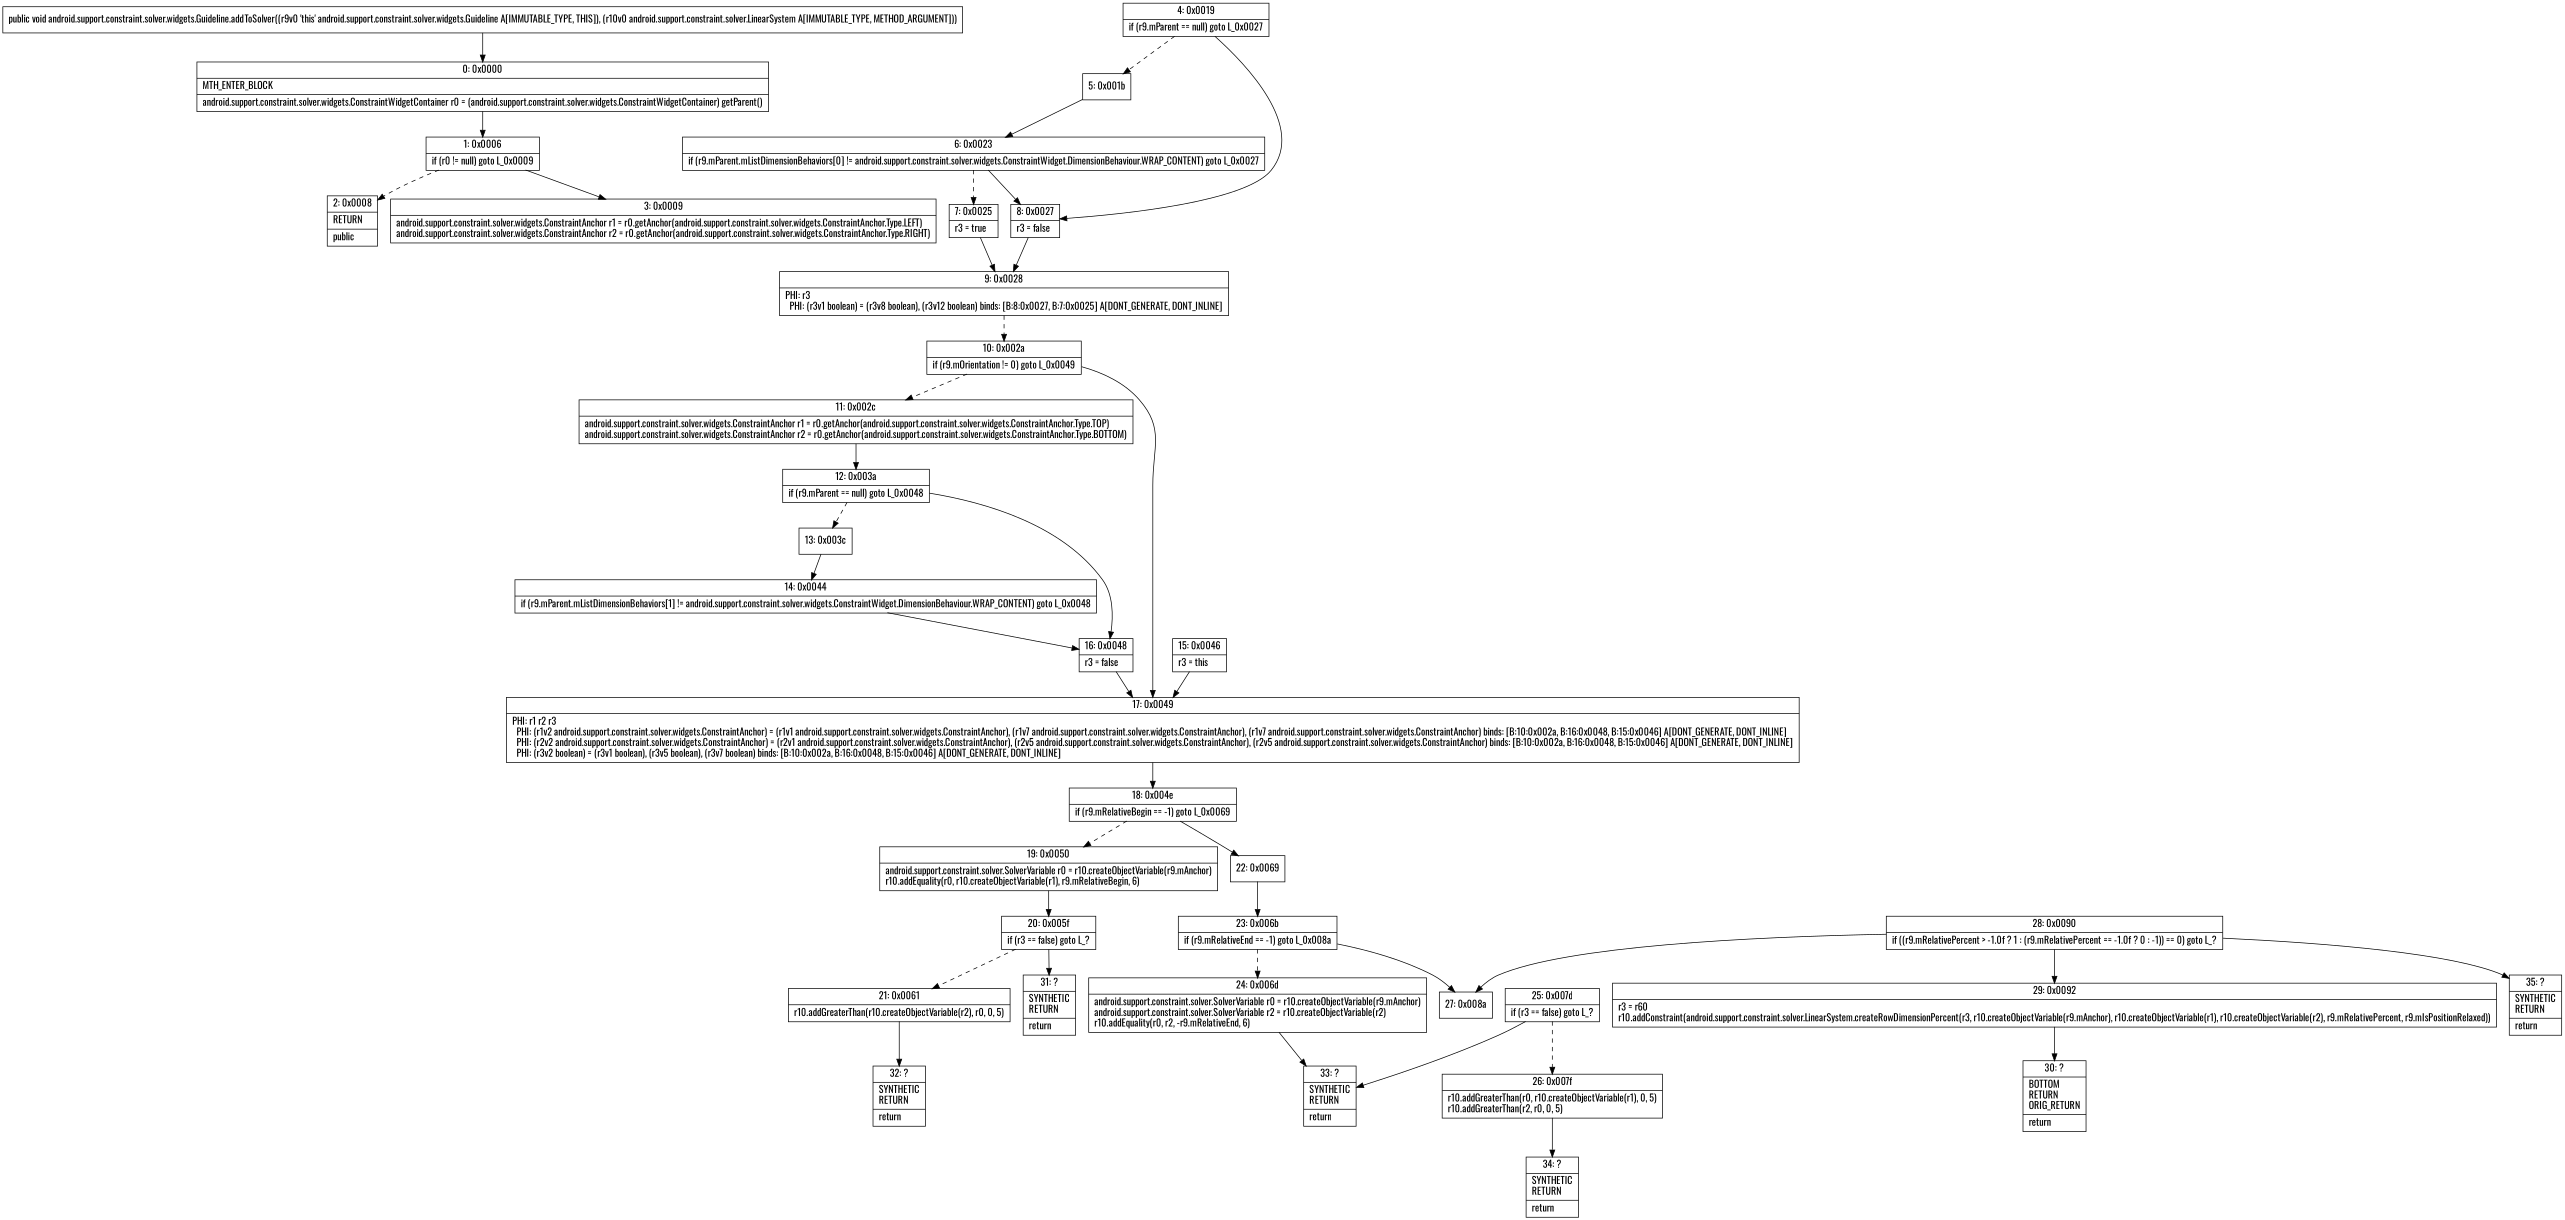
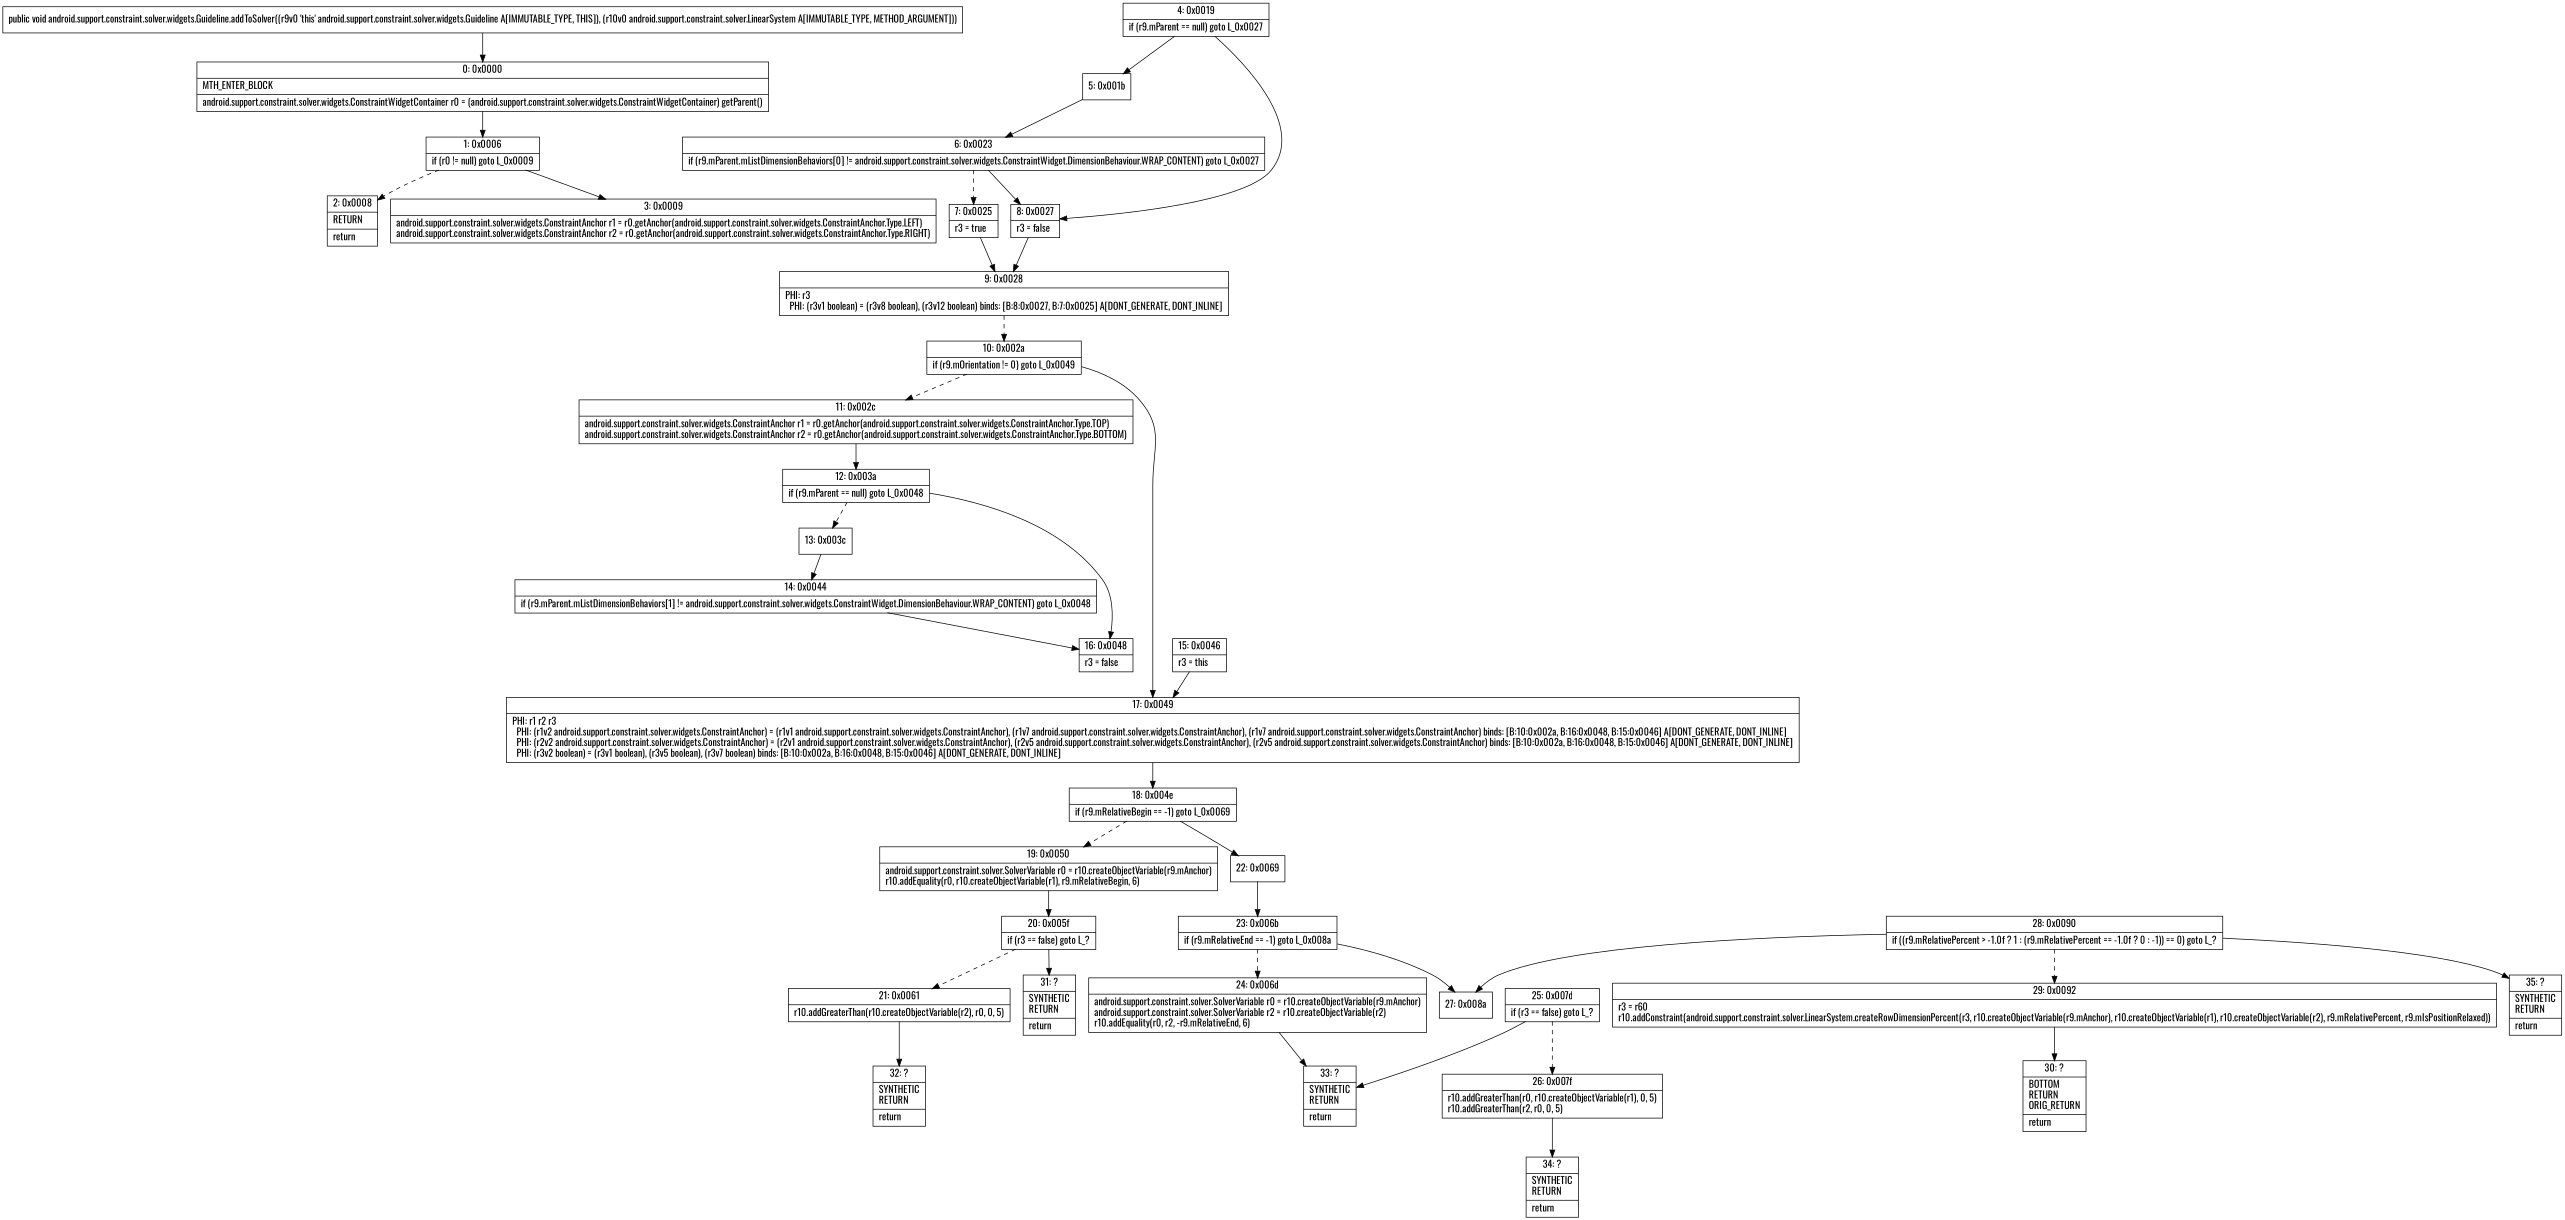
(1152, 53) -> (1152, 53)
(344, 237) -> (344, 237)
(1122, 682) -> none
(2055, 963) -> (2055, 963)
